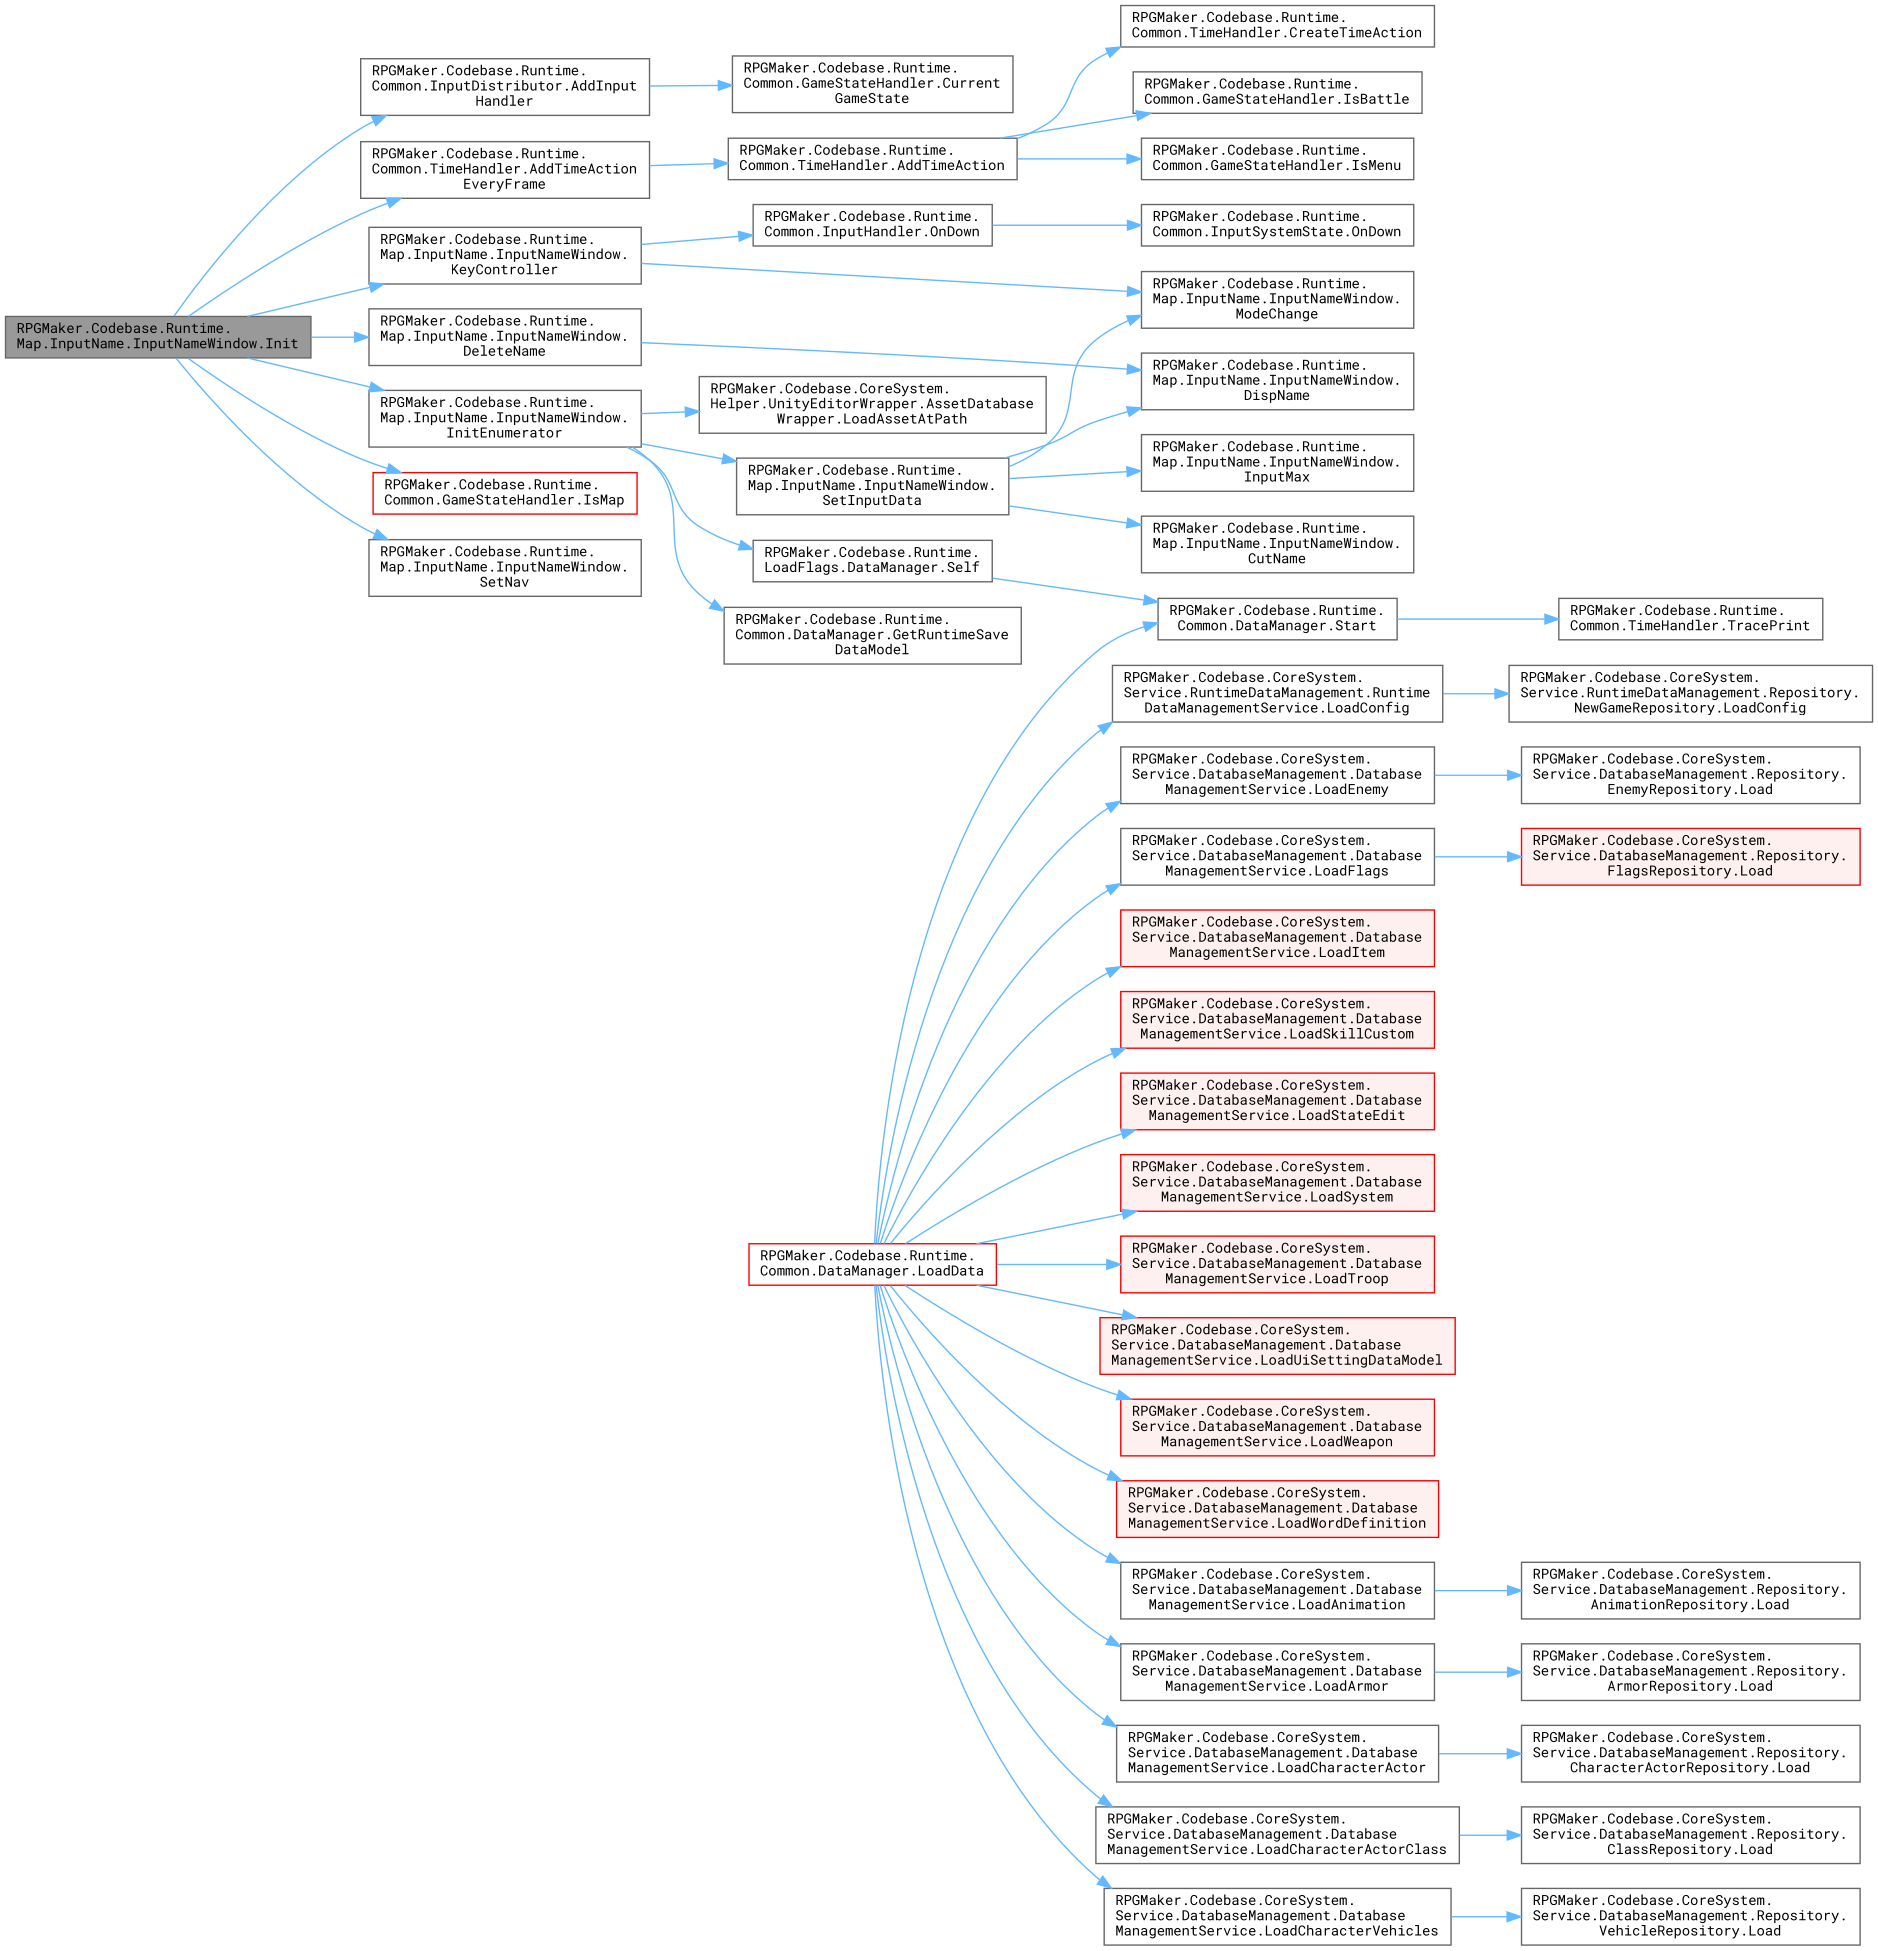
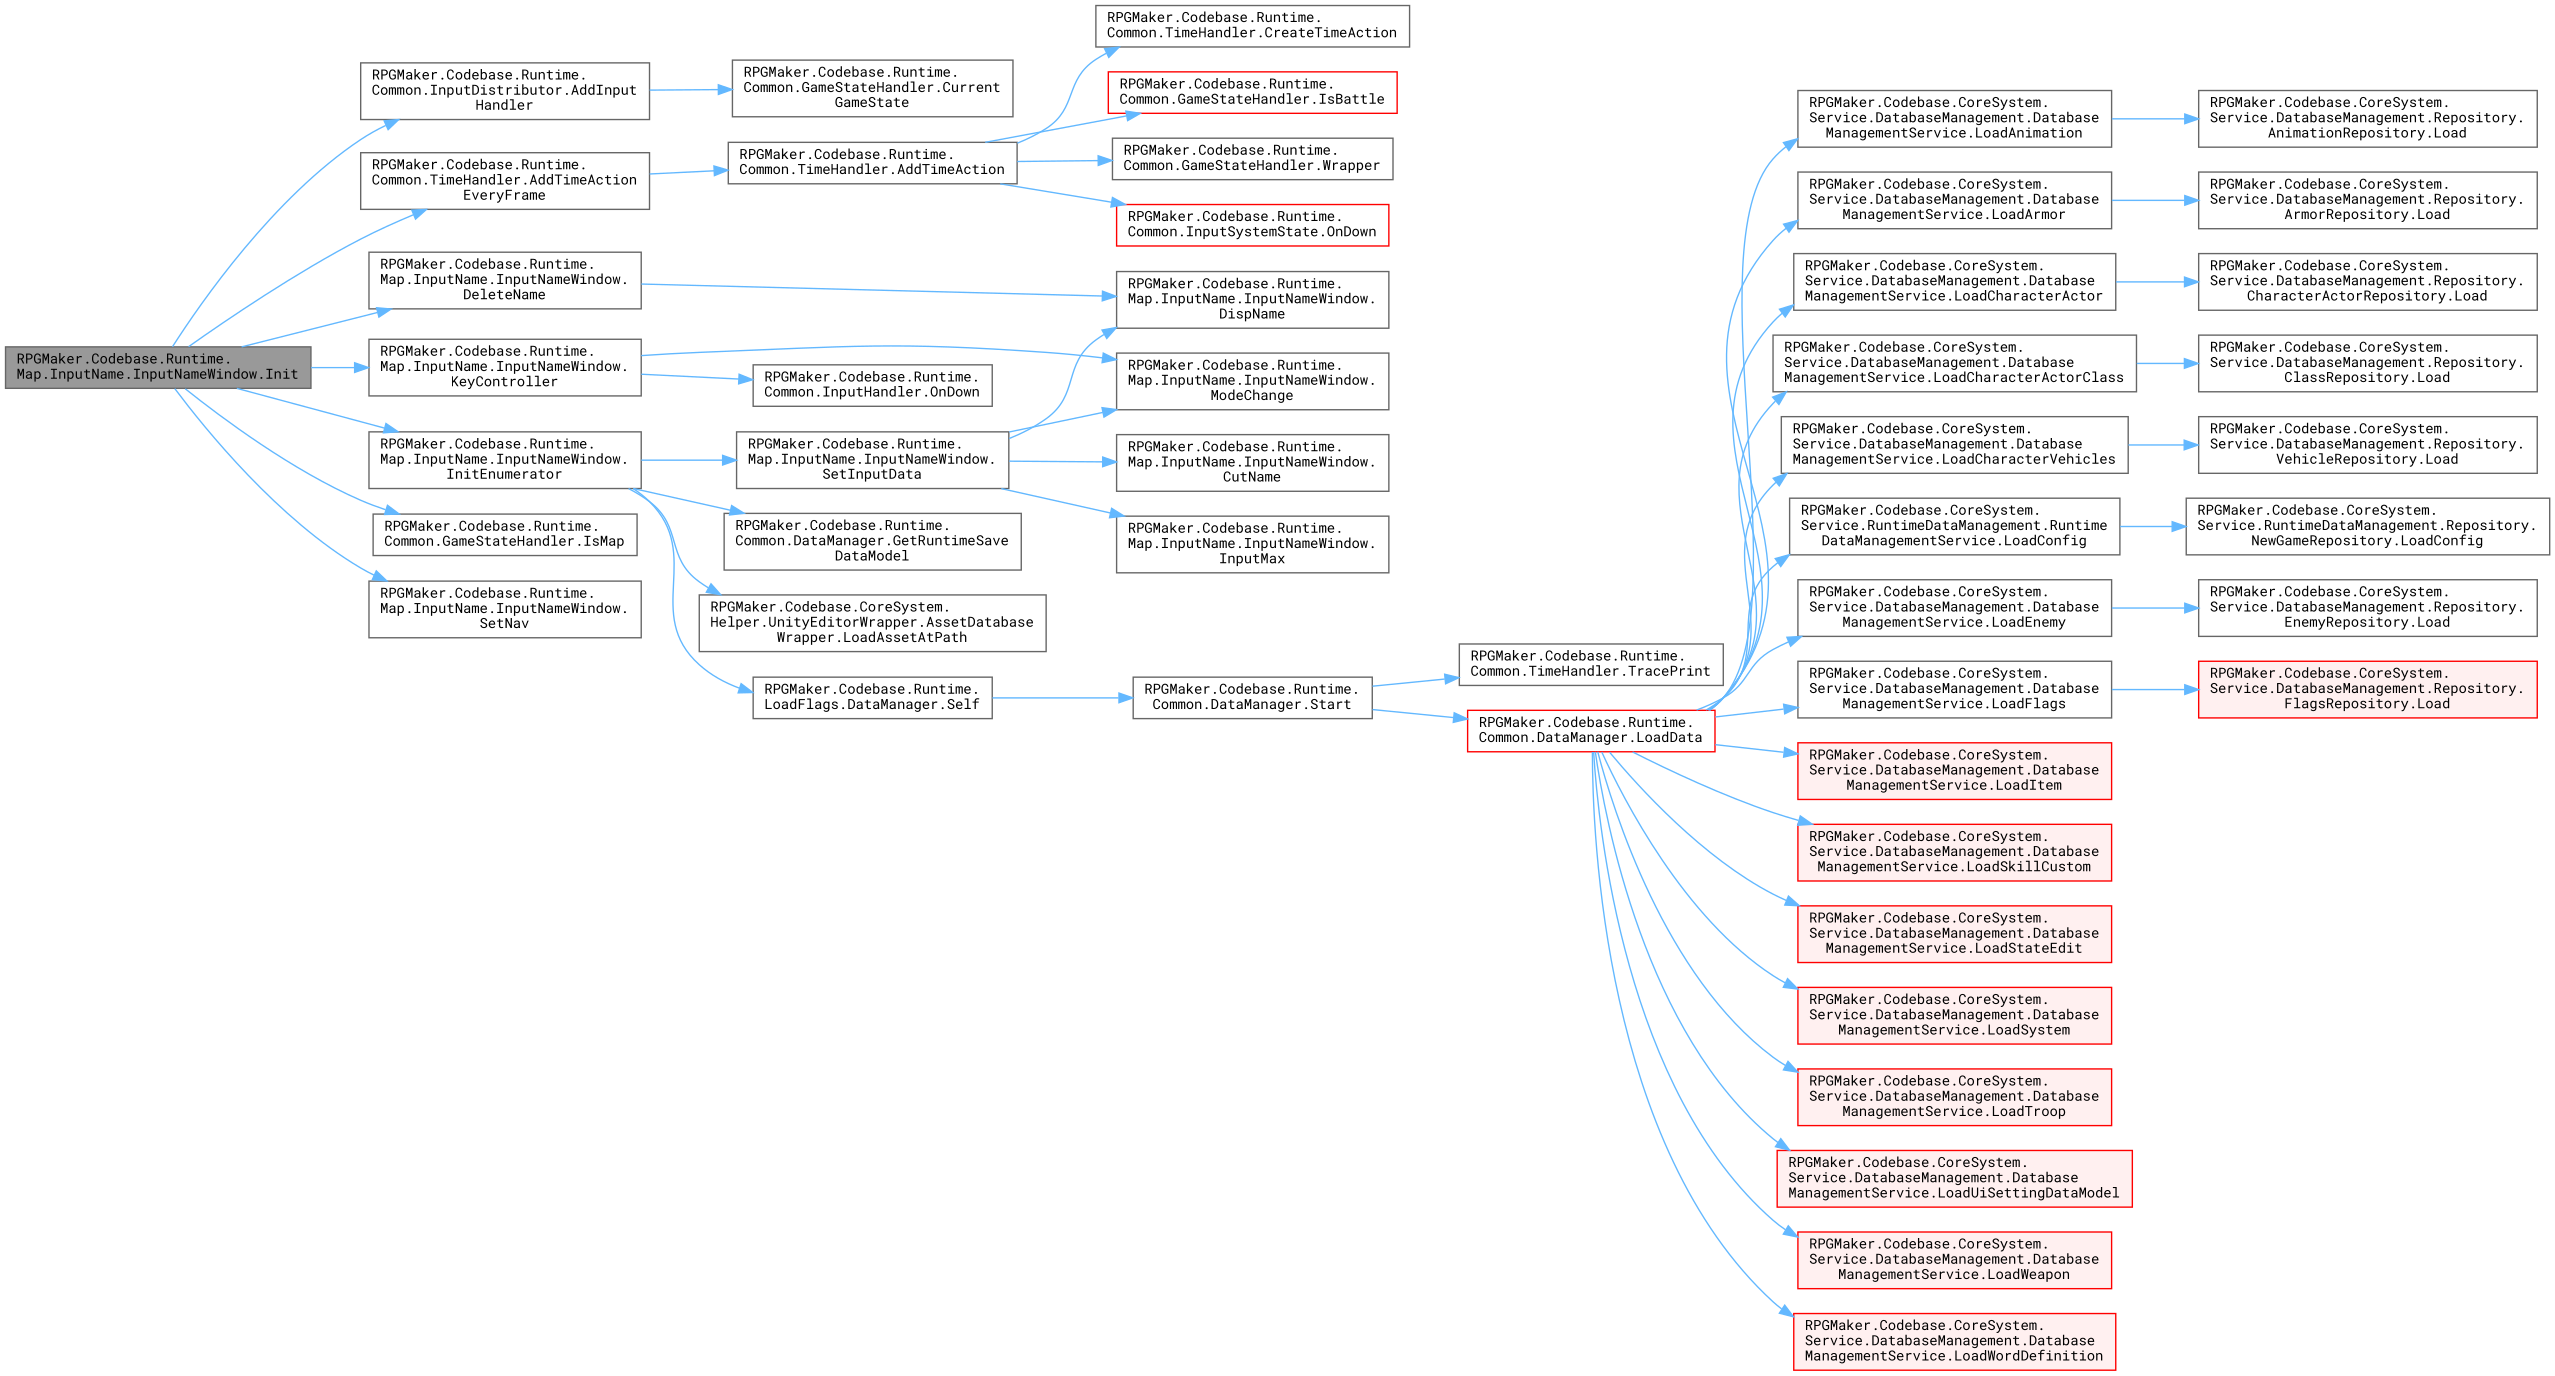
(1278, 93) -> (1253, 93)
(1278, 159) -> (1253, 159)
(1060, 225) -> (1056, 193)
(1278, 225) -> (1253, 225)
(505, 493) -> (505, 535)
(939, 900) -> (1413, 714)
